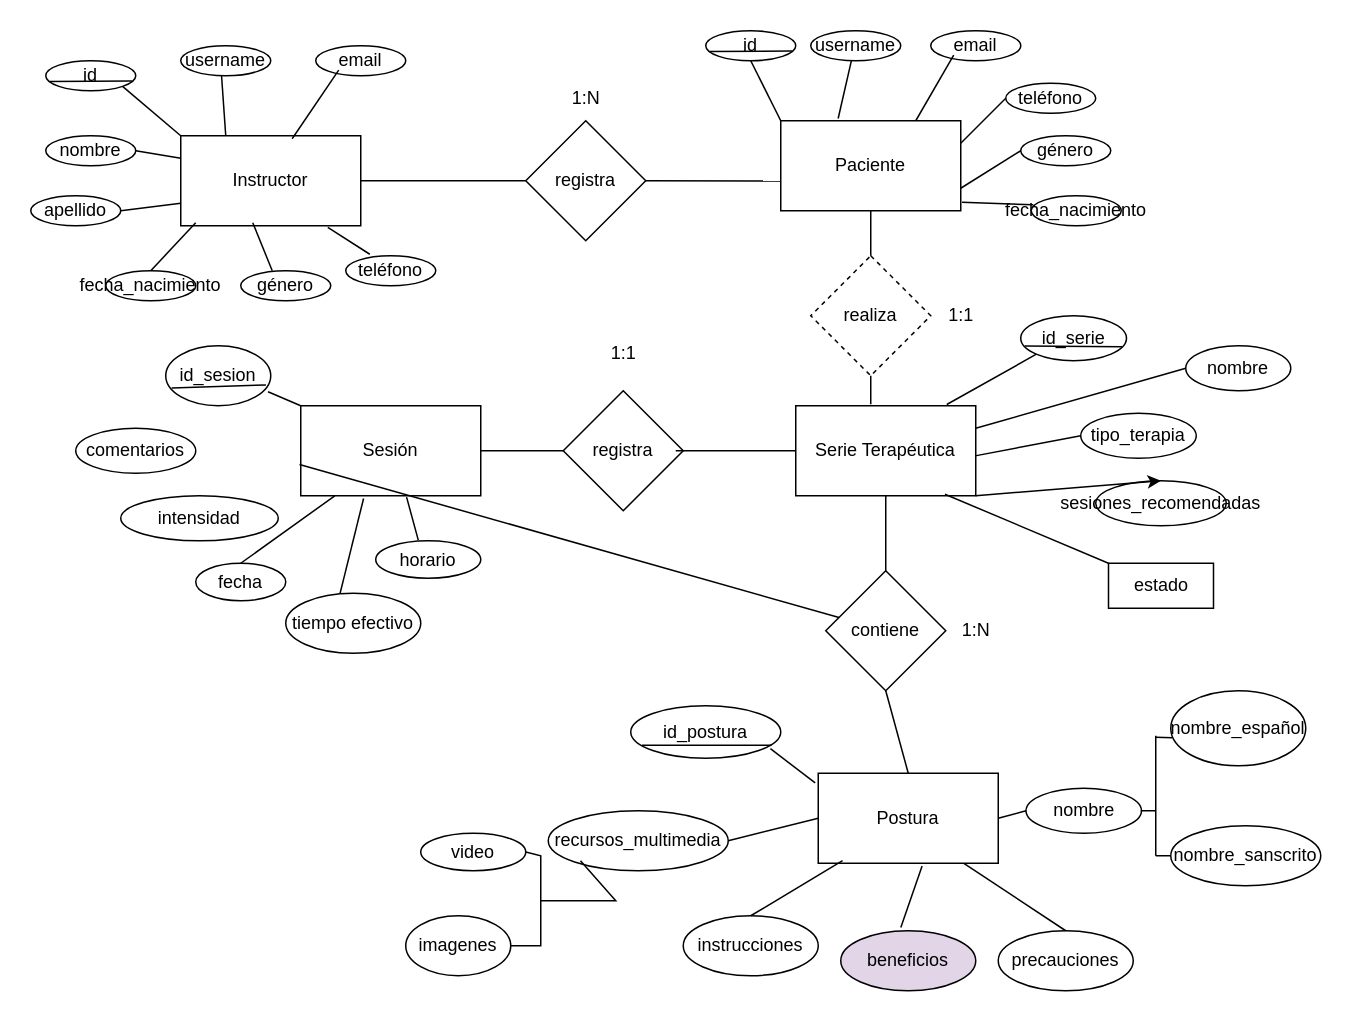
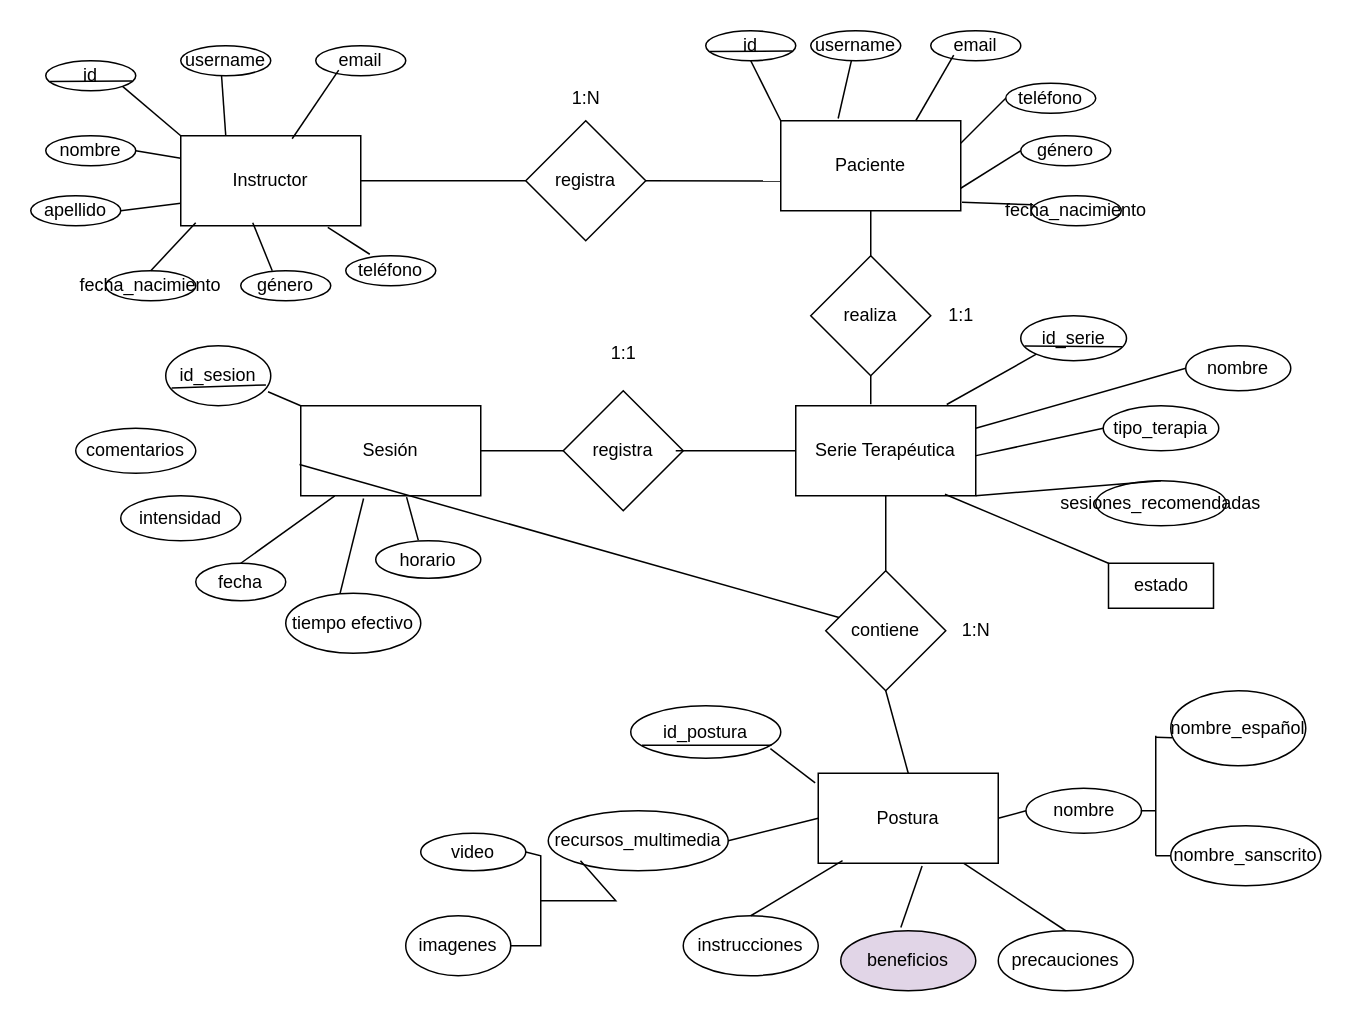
(871, 316) -> (871, 316)
(1139, 436) -> (1161, 428)
(1149, 482) -> (1153, 481)
(200, 518) -> (181, 518)
